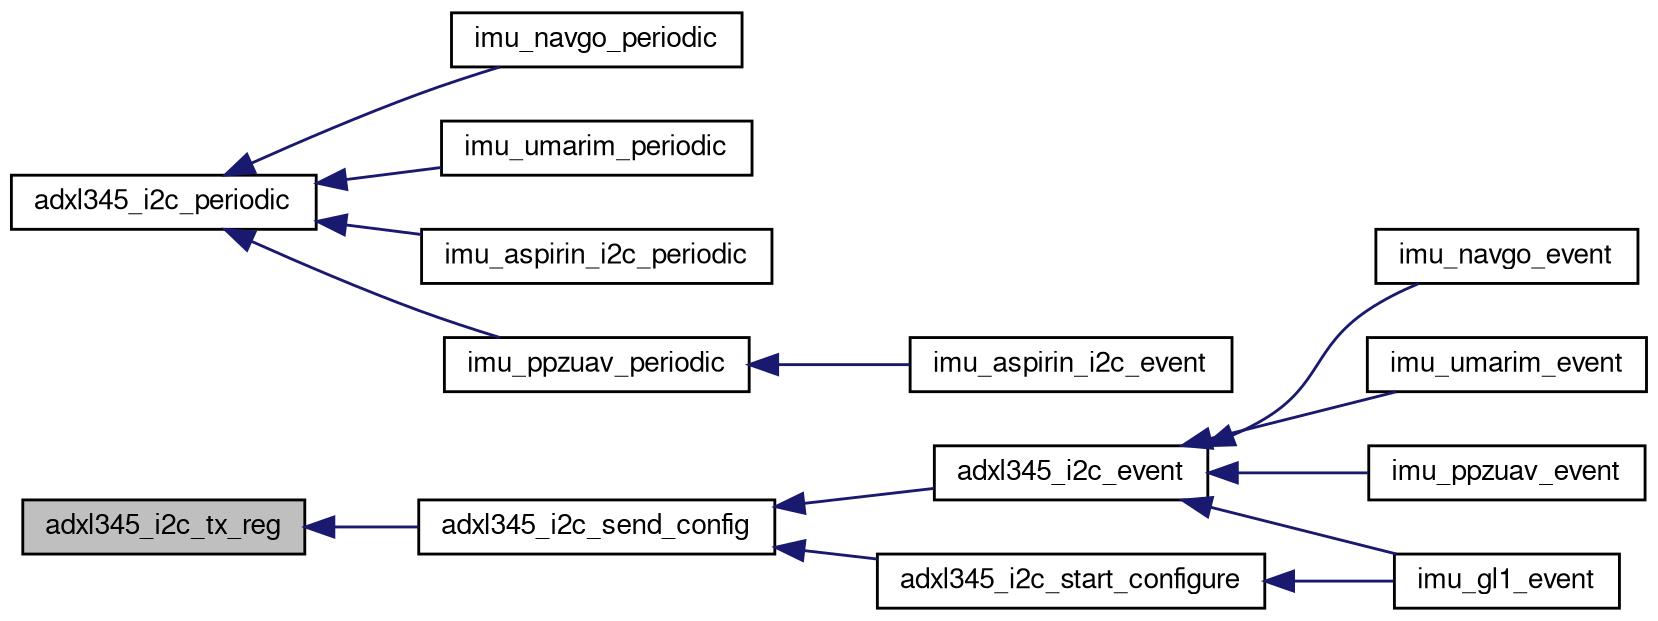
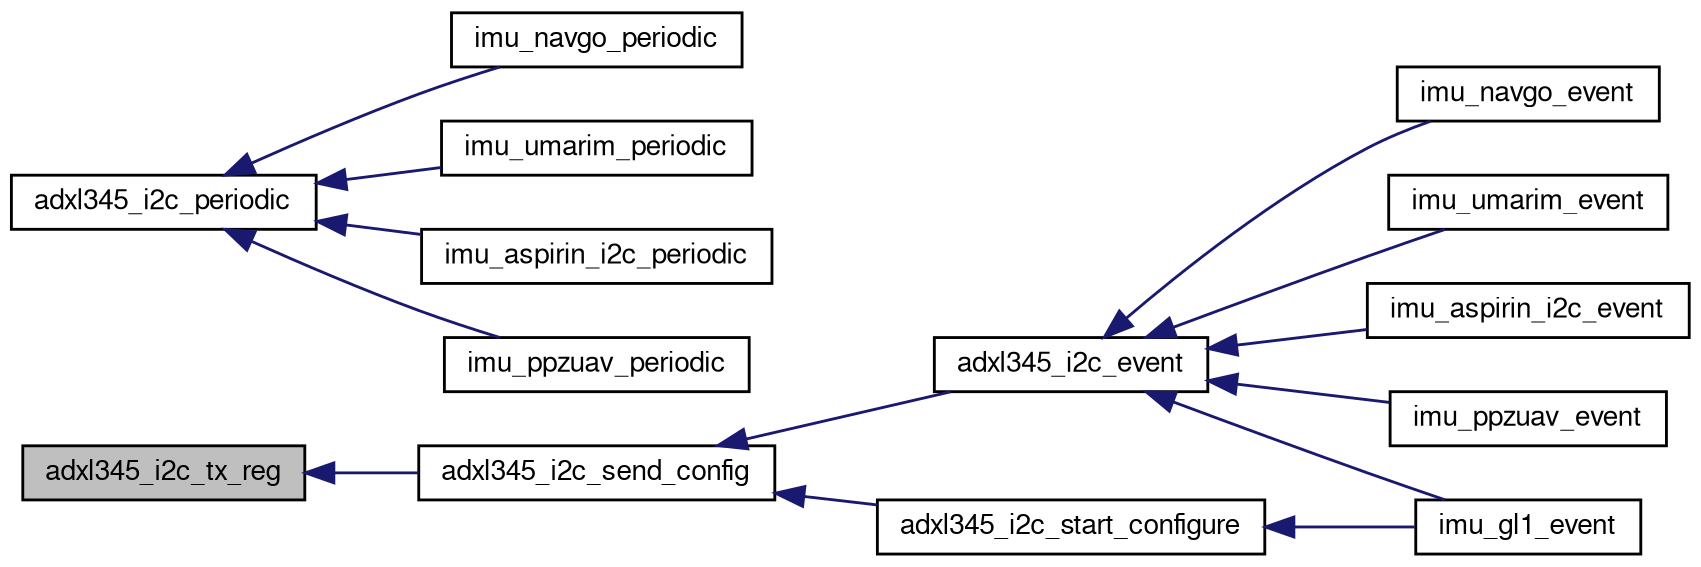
(844, 365) -> (1302, 337)
